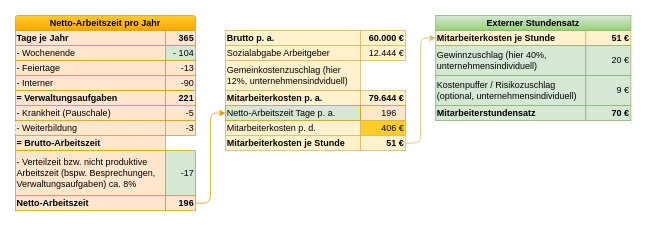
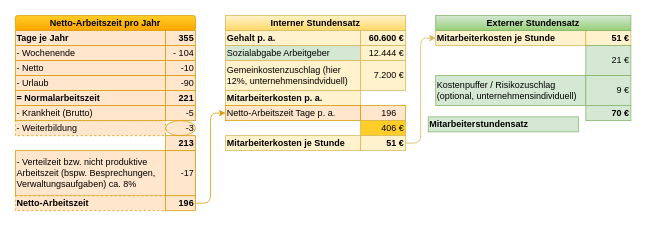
none -> (315, 23)
(186, 38) -> (186, 38)
(252, 38) -> (251, 38)
(386, 38) -> (386, 38)
(180, 53) -> (180, 53)
(293, 53) -> (293, 53)
(510, 60) -> none
(620, 60) -> (620, 60)
(42, 68) -> (33, 68)
(186, 68) -> (186, 68)
none -> (383, 75)
(41, 83) -> (35, 83)
(67, 98) -> (60, 98)
(383, 98) -> none
(70, 113) -> (64, 113)
(293, 113) -> (293, 113)
(510, 113) -> (503, 124)
(180, 128) -> (180, 128)
(293, 128) -> none
(90, 143) -> none
none -> (180, 143)
(180, 173) -> (180, 173)
(90, 203) -> (90, 203)
